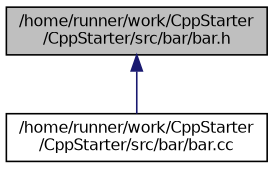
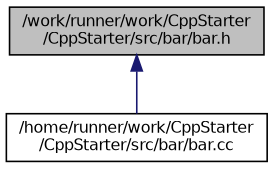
(137, 31) -> (137, 31)
